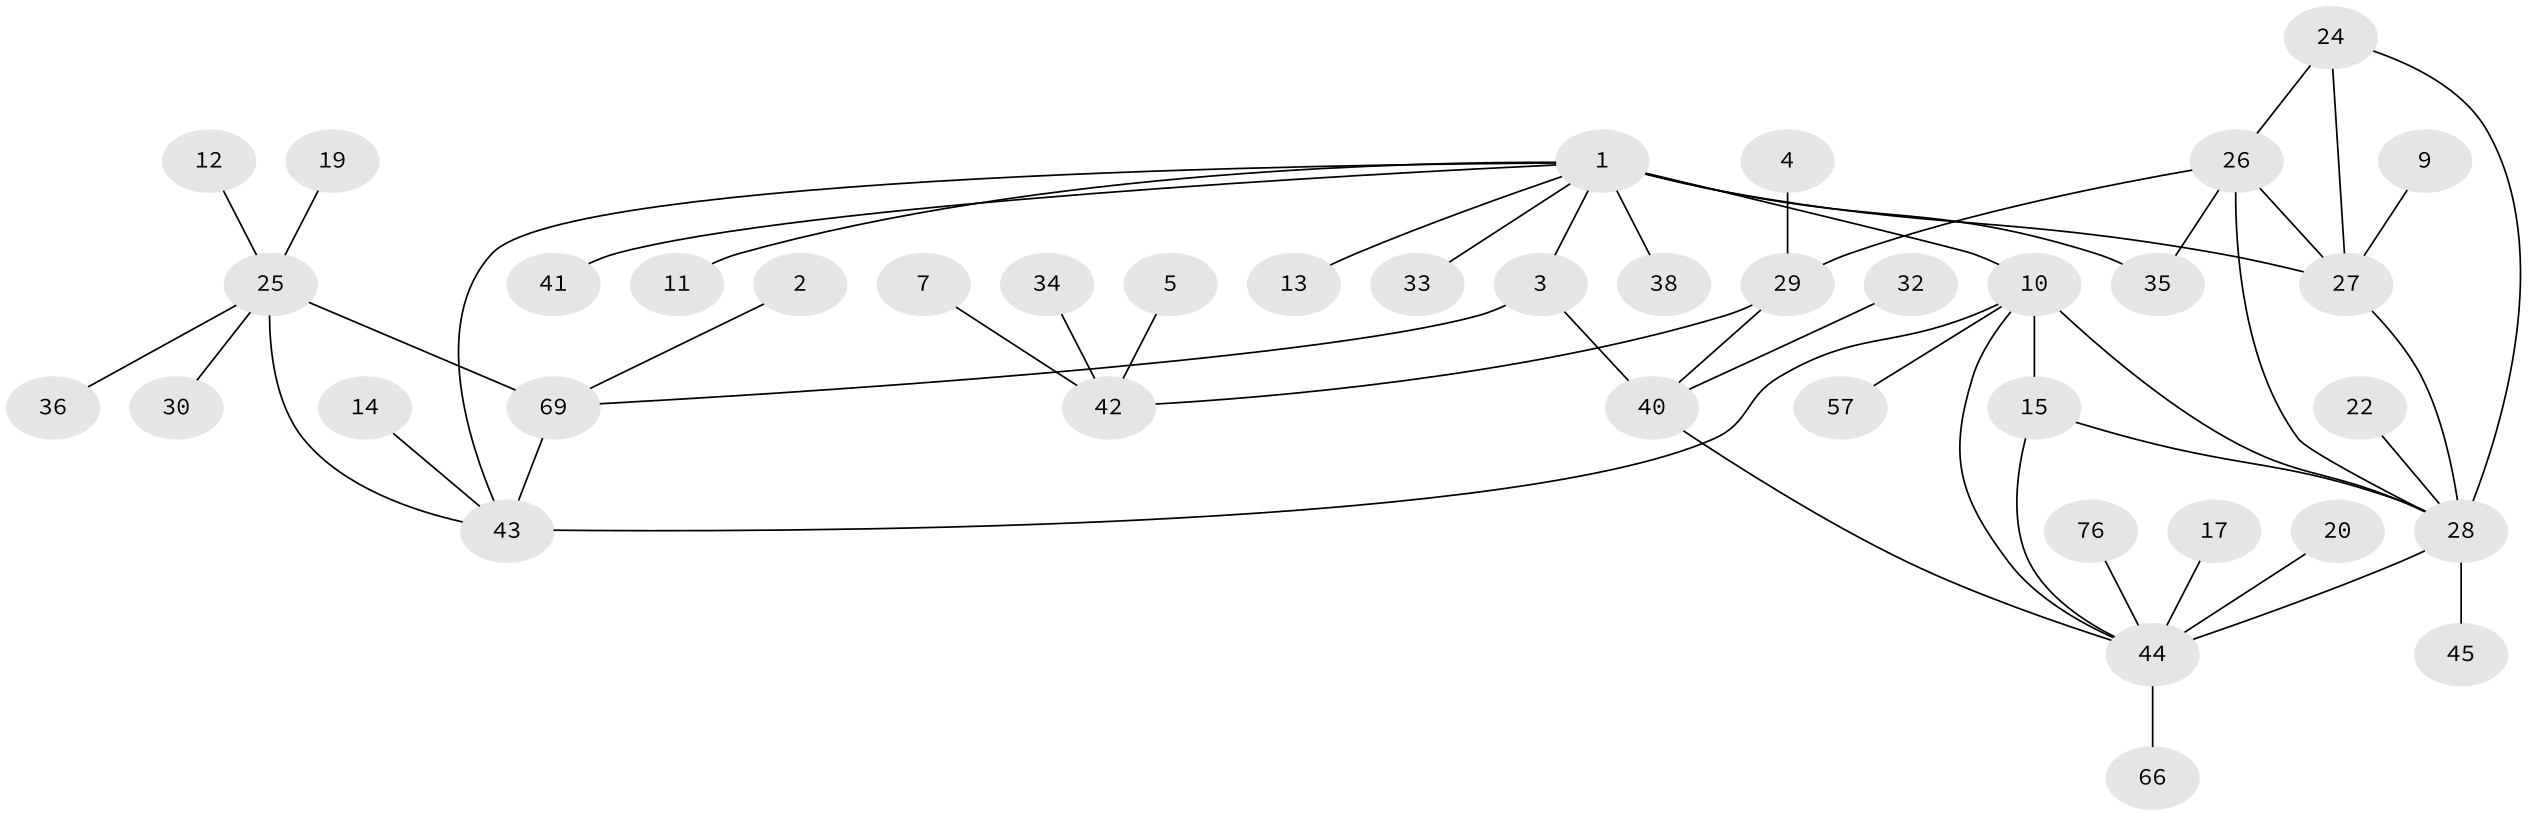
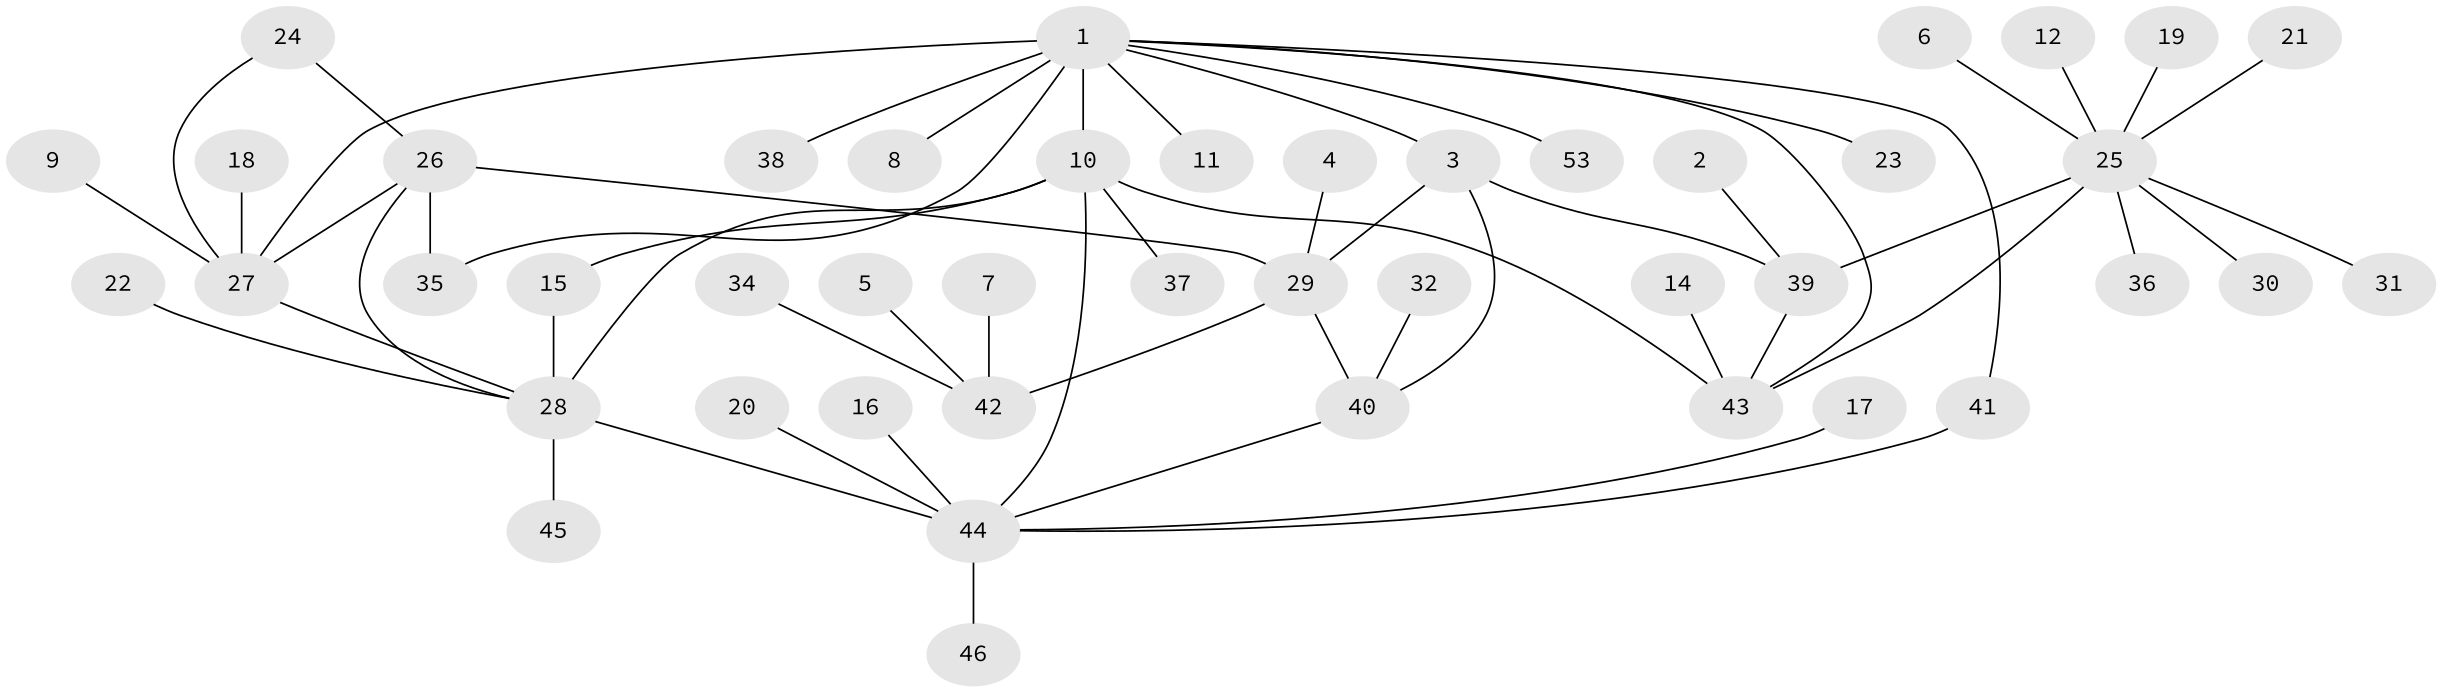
none -> (1925, 38)
none -> (2295, 38)
none -> (242, 161)
none -> (895, 161)
none -> (1387, 215)
(2519, 245) -> none
(1294, 285) -> (1577, 161)
(1417, 285) -> (1889, 161)
none -> (2389, 285)
(554, 408) -> (1801, 285)
(1841, 408) -> (1177, 285)
(2091, 531) -> (866, 408)
(2027, 557) -> (1488, 512)
(2153, 778) -> (973, 655)
